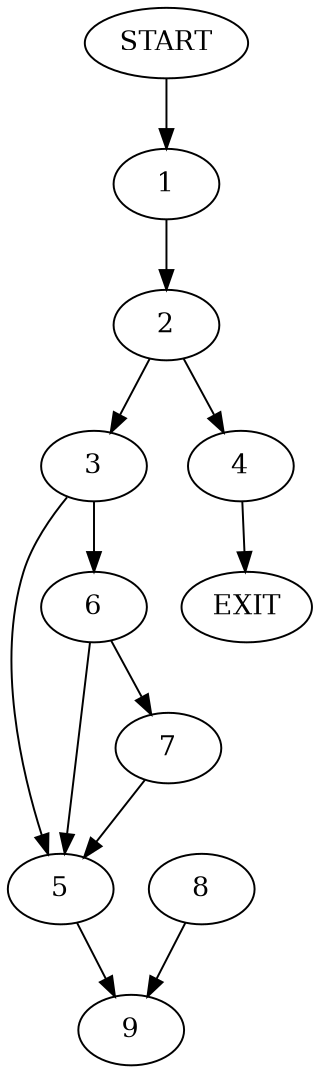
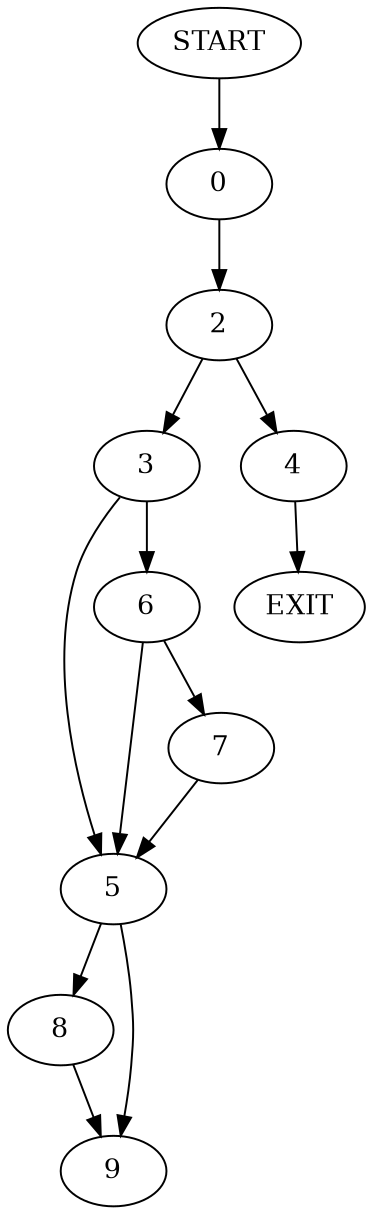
(166, 184) -> (219, 184)
none -> (91, 950)
